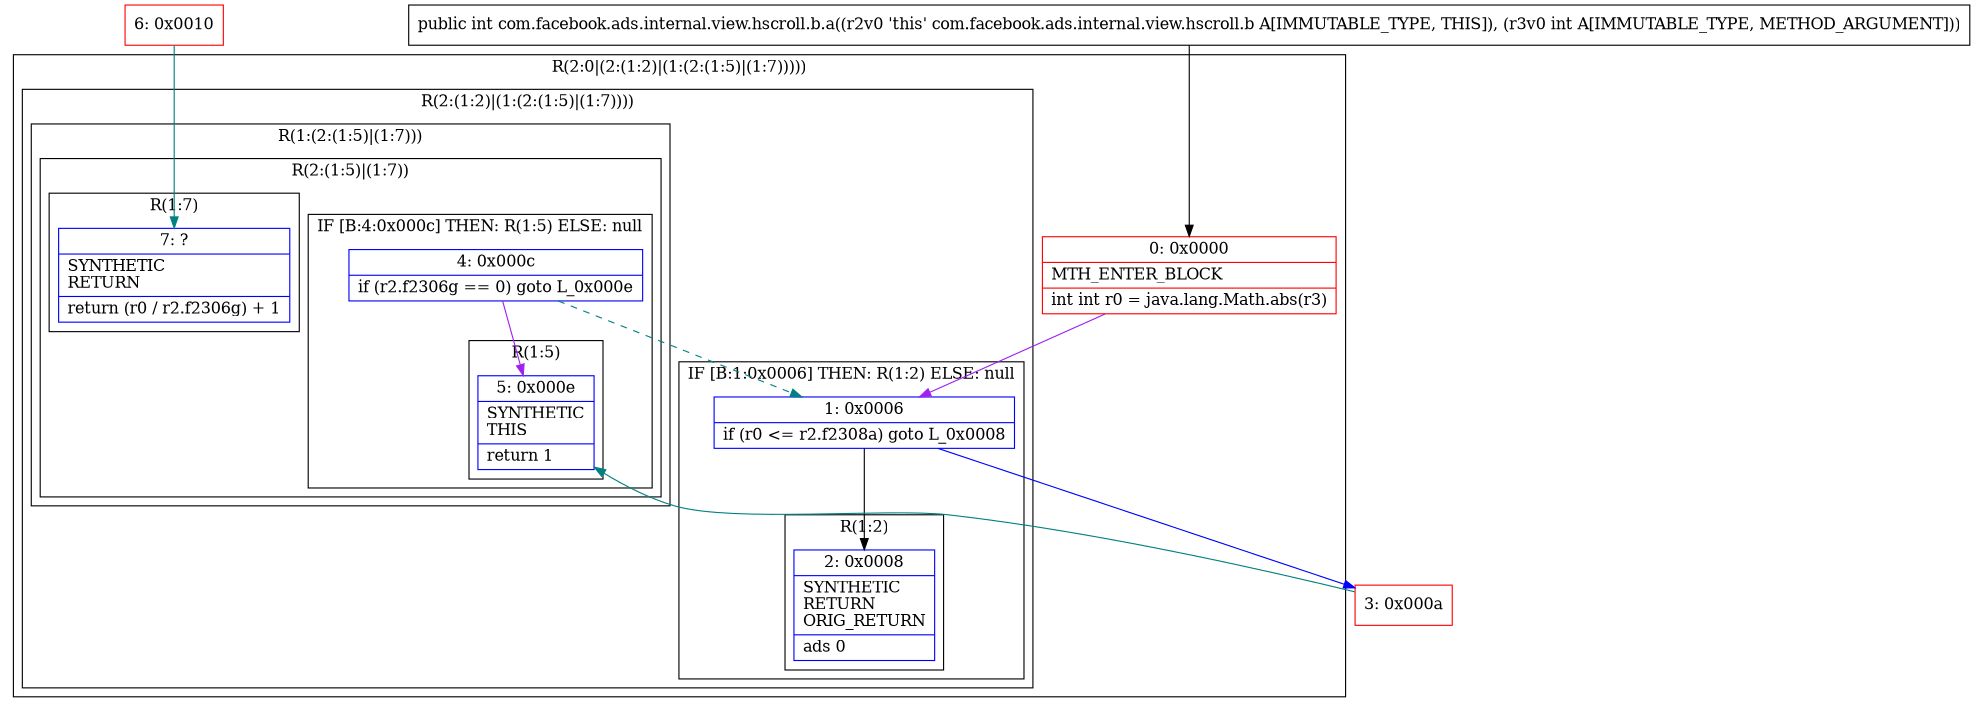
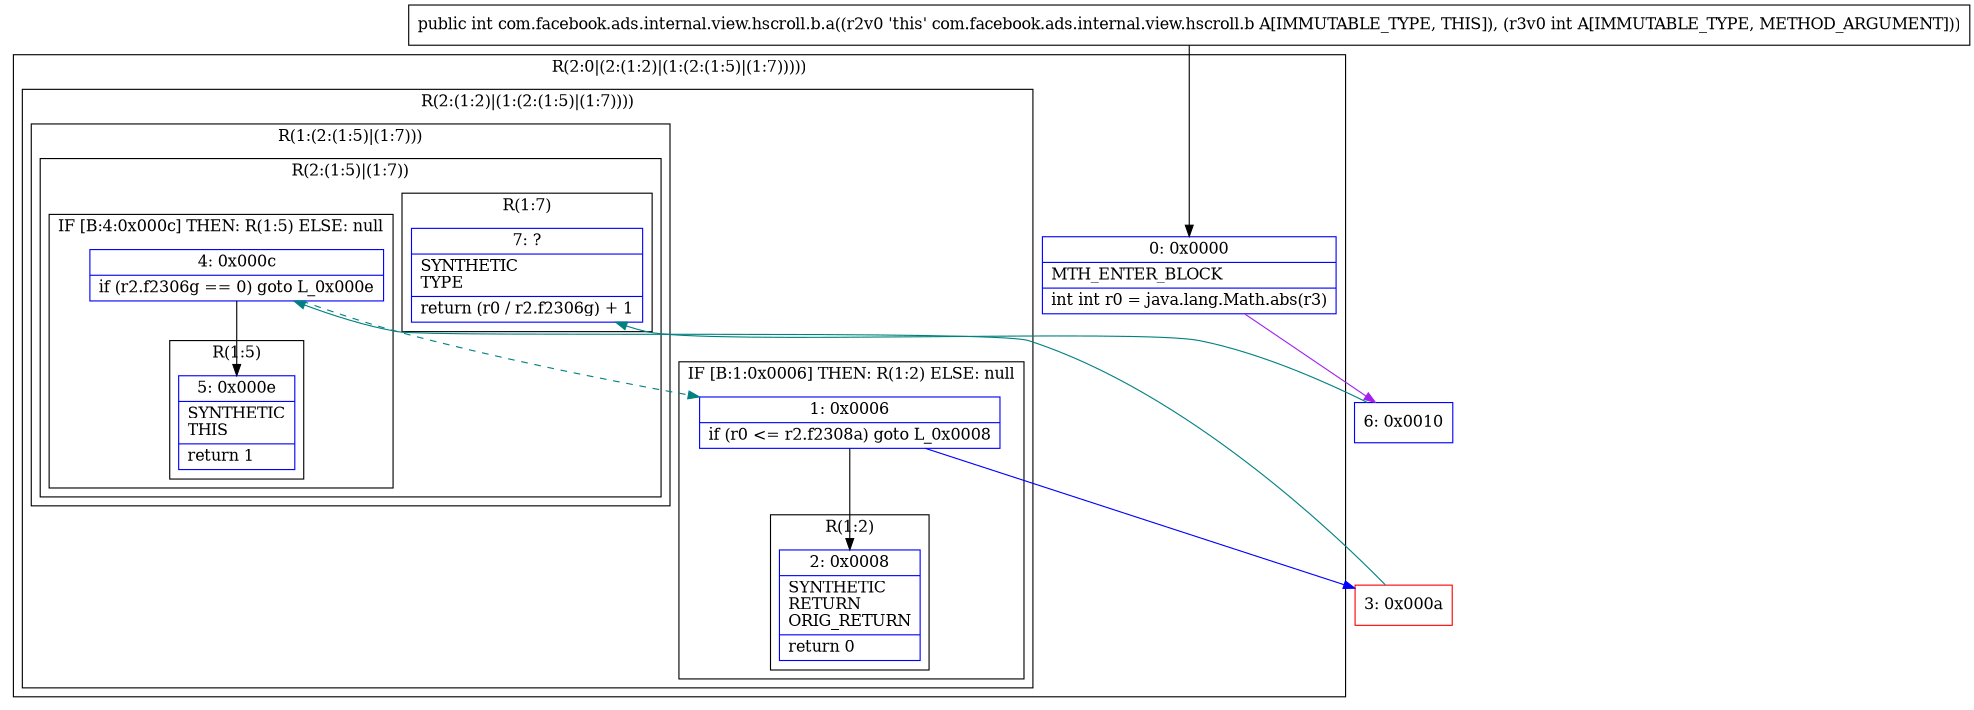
(174, 25) -> (1404, 423)
(1189, 275) -> (1189, 275)
(104, 283) -> (442, 283)
(511, 333) -> (237, 333)
(1018, 353) -> (1305, 355)
(979, 519) -> (1055, 351)
(825, 647) -> (822, 647)
